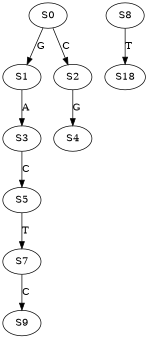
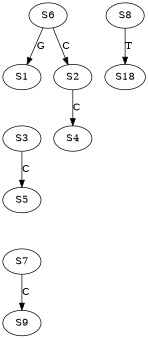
(48, 16) -> (48, 16)
(22, 104) -> none
(77, 108) -> (77, 108)
(22, 227) -> none
